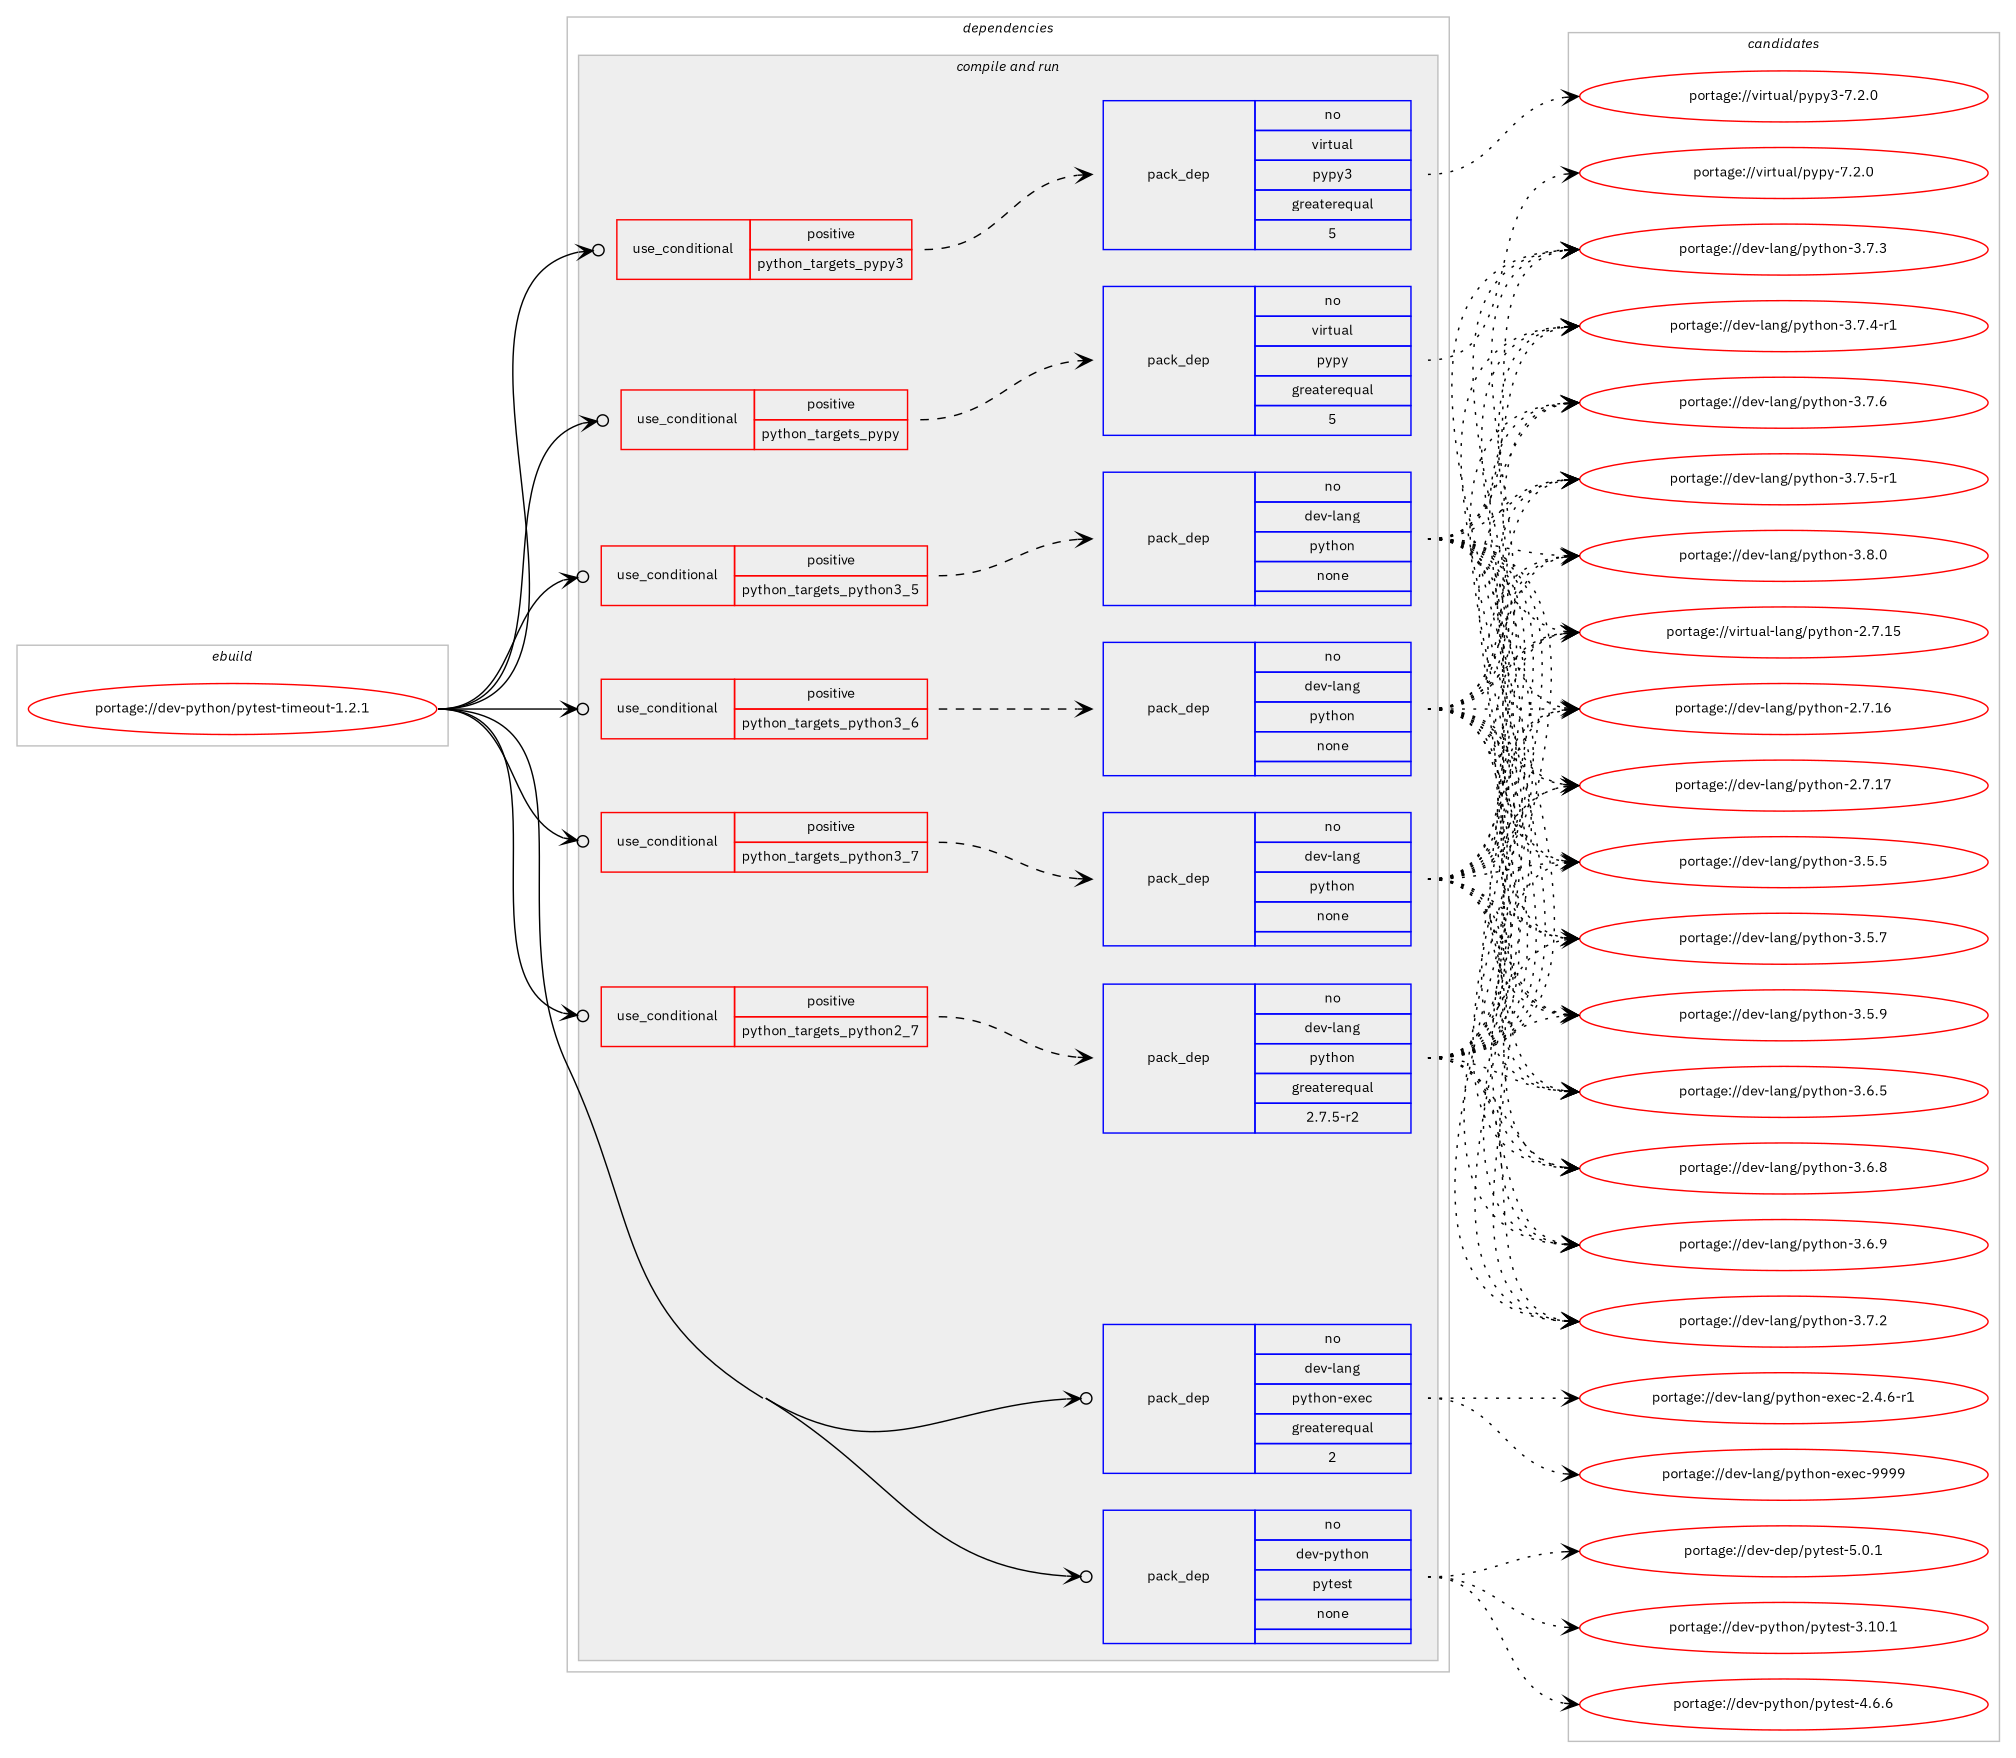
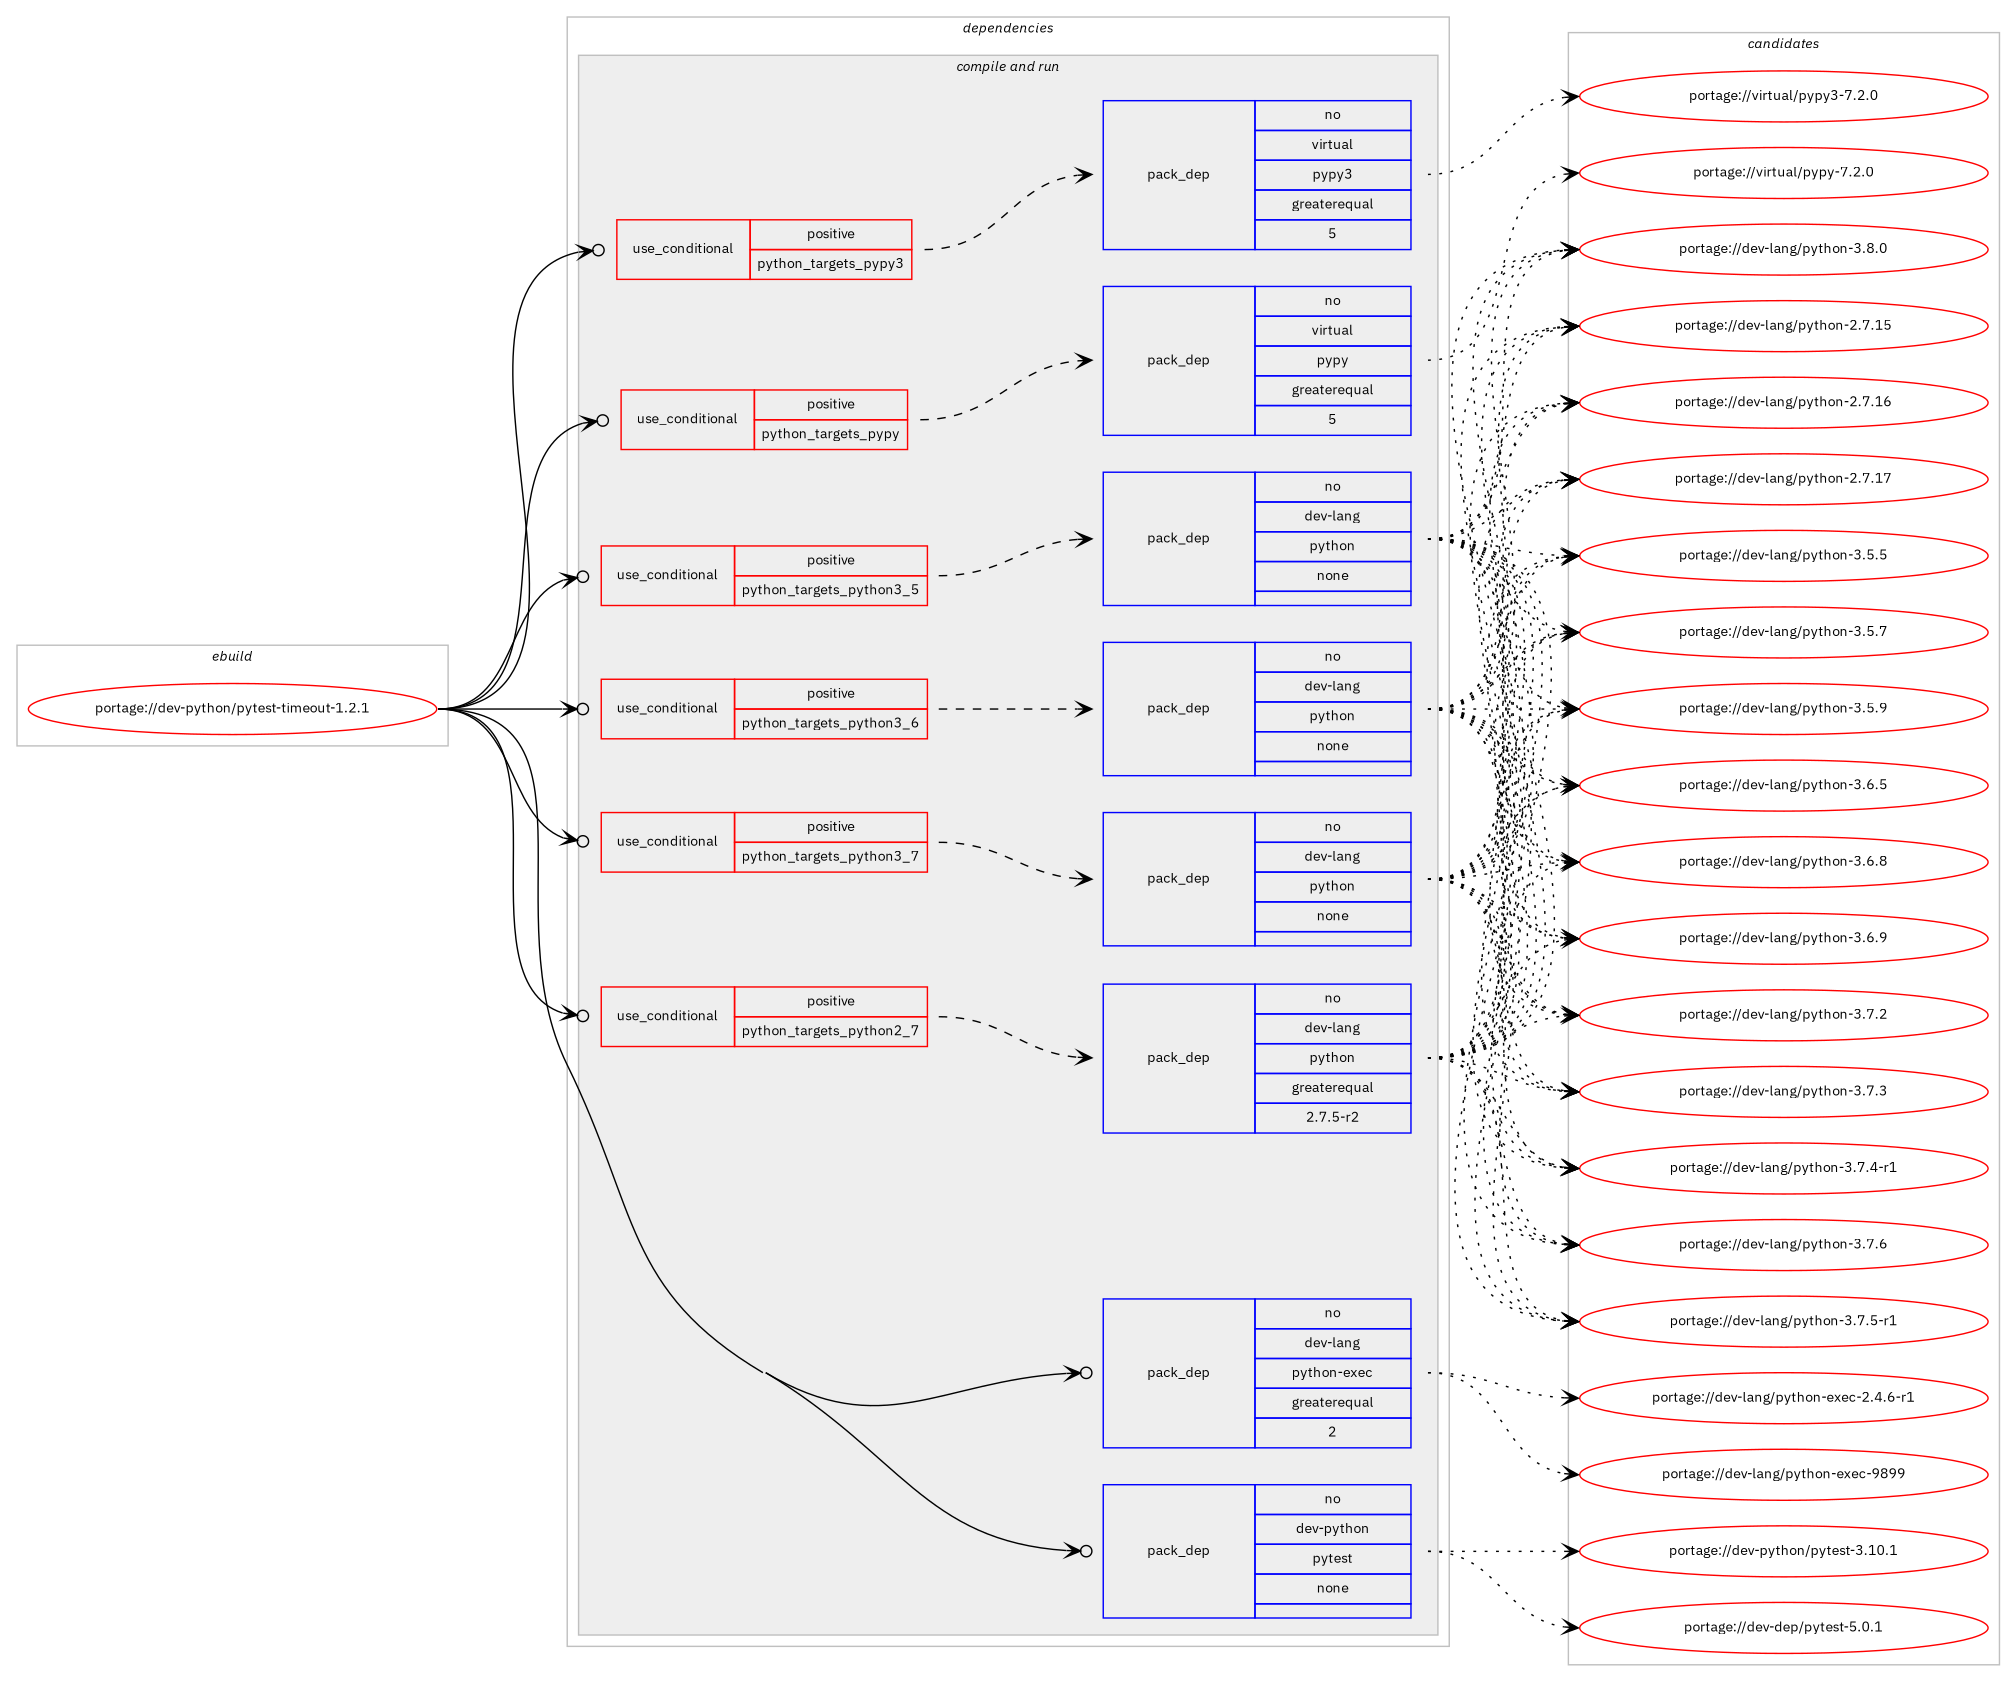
(1784, 632) -> (1784, 326)
(1784, 1475) -> (1784, 1475)
(1784, 1705) -> none
